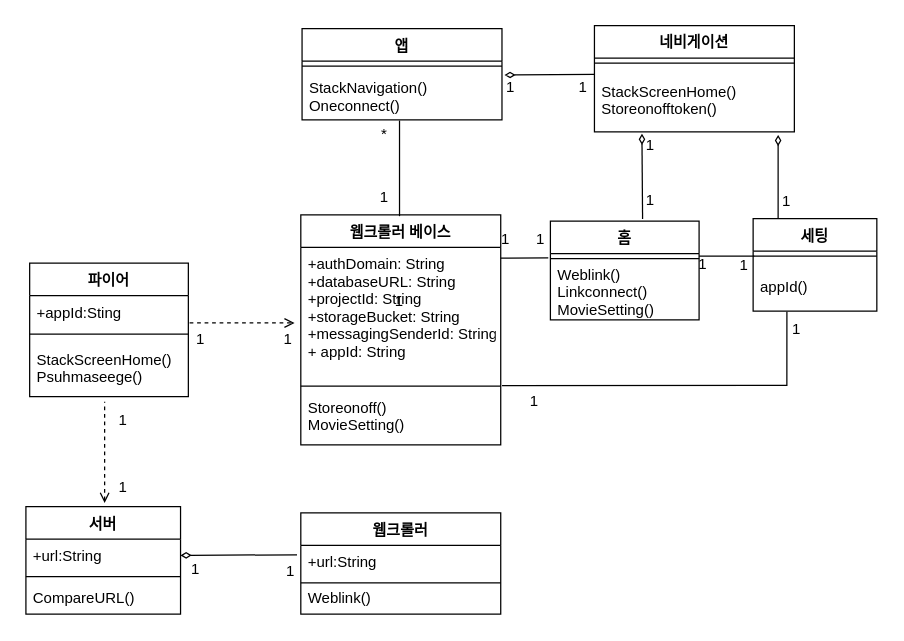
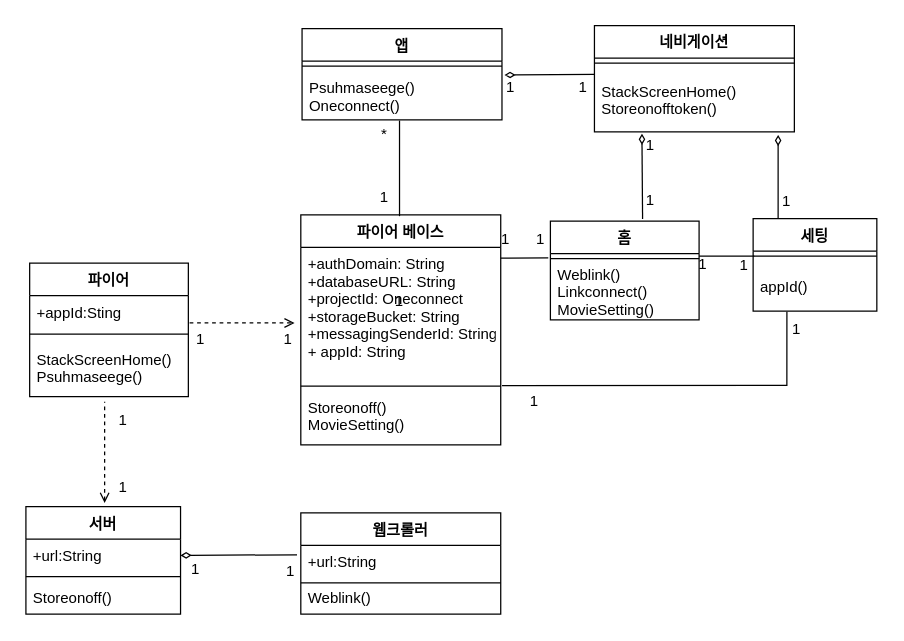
(376, 88) -> (363, 88)
(400, 232) -> (400, 232)
(380, 264) -> (380, 264)
(83, 599) -> (83, 599)
